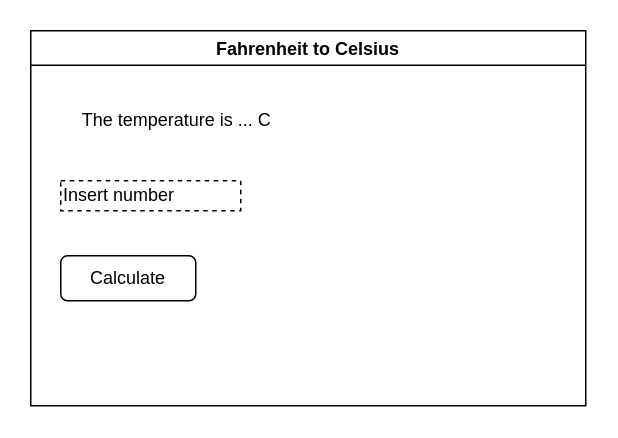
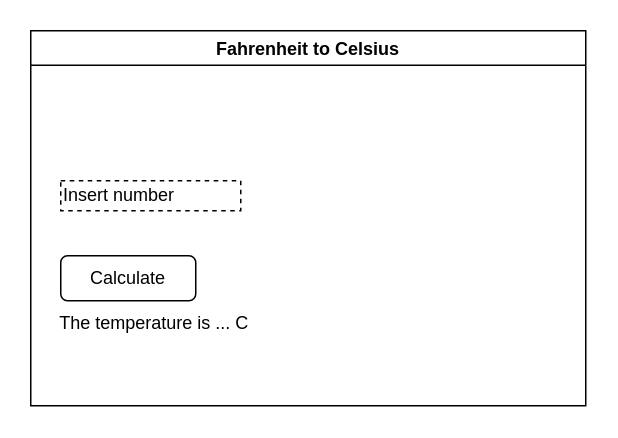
(177, 121) -> (155, 323)
